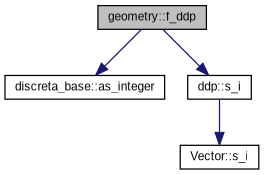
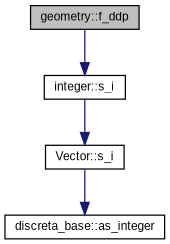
(123, 48) -> (85, 186)
(220, 87) -> (85, 87)
